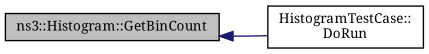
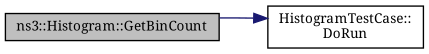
(250, 36) -> (236, 18)
